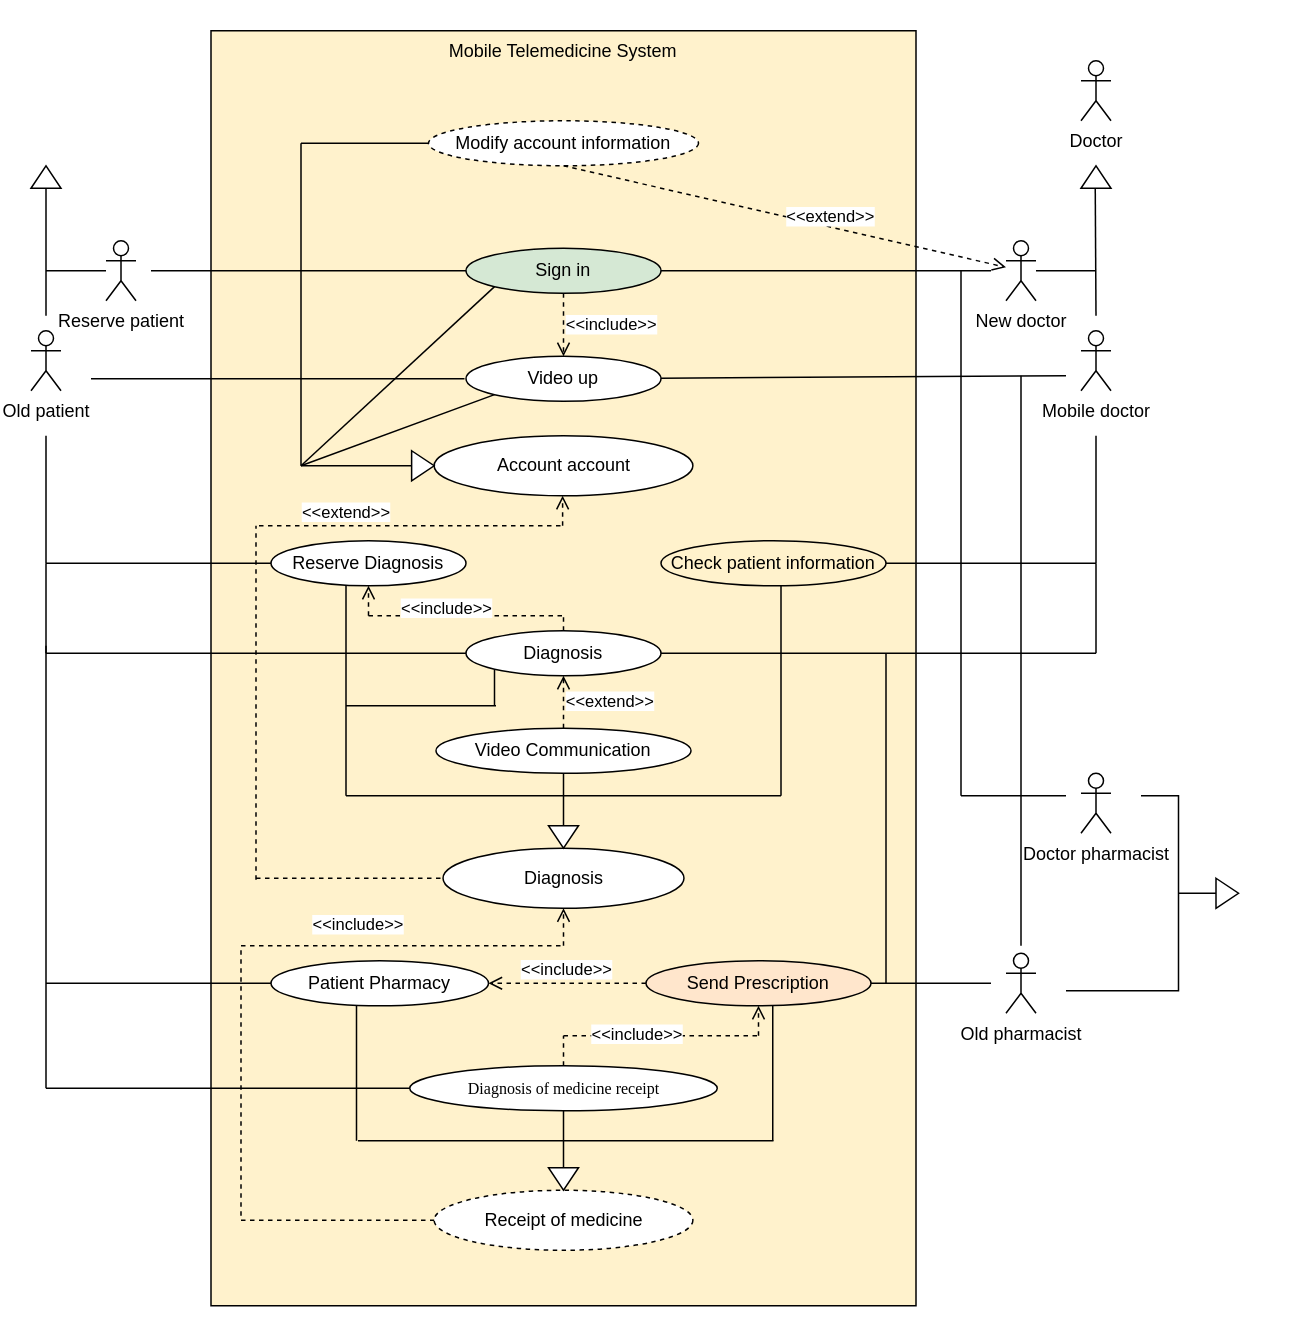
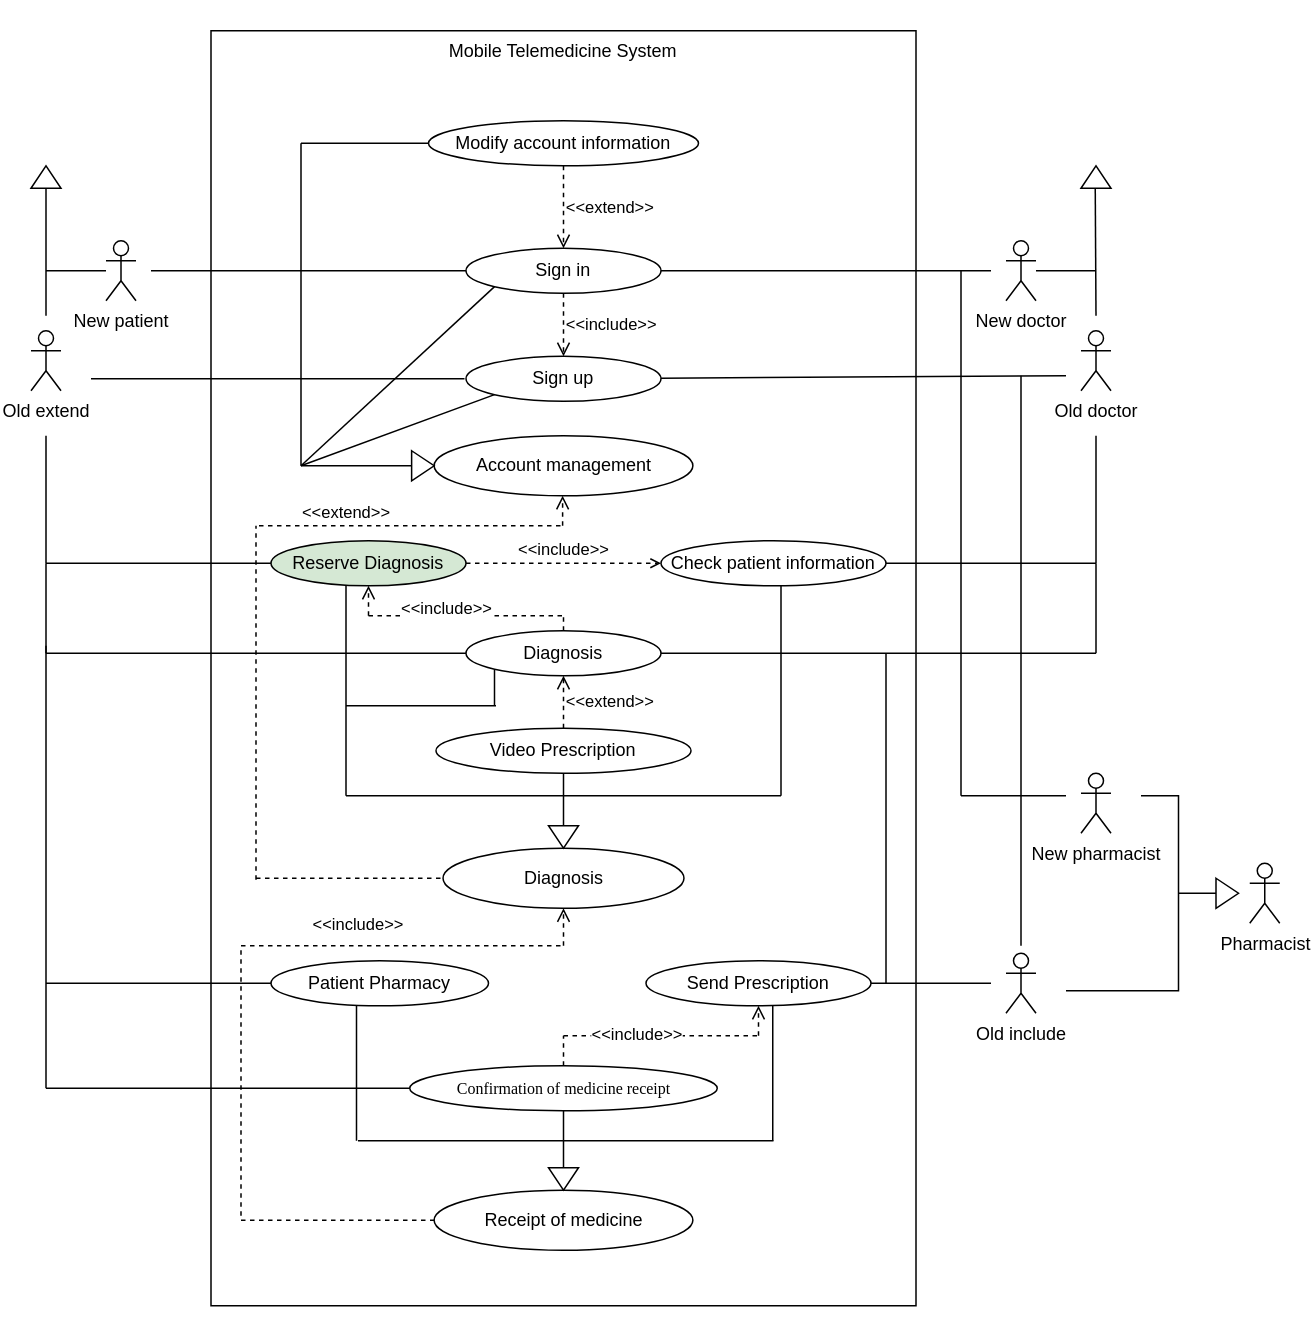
(563, 52) -> (563, 52)
(1096, 91) -> none
(563, 143) -> (563, 143)
(688, 194) -> (563, 205)
(563, 271) -> (563, 271)
(122, 322) -> (122, 322)
(563, 379) -> (563, 379)
(47, 412) -> (47, 412)
(1097, 412) -> (1097, 412)
(564, 466) -> (564, 466)
(368, 563) -> (368, 563)
none -> (561, 563)
(773, 563) -> (773, 563)
(563, 751) -> (563, 751)
(1097, 855) -> (1097, 855)
none -> (1265, 893)
(569, 983) -> none
(758, 983) -> (758, 983)
(1022, 1035) -> (1022, 1035)
(564, 1088) -> (564, 1088)
(563, 1220) -> (563, 1220)
